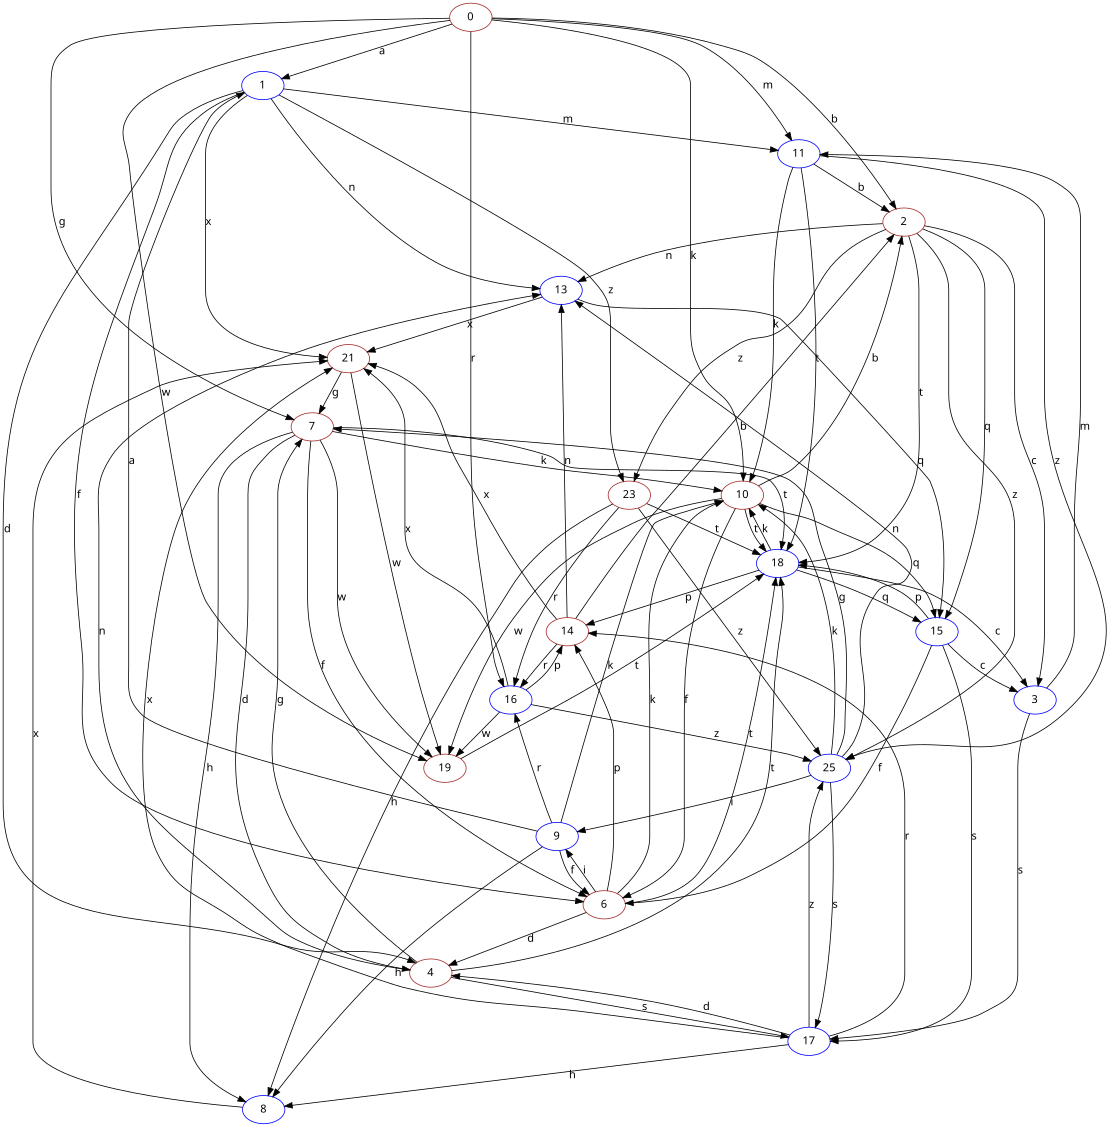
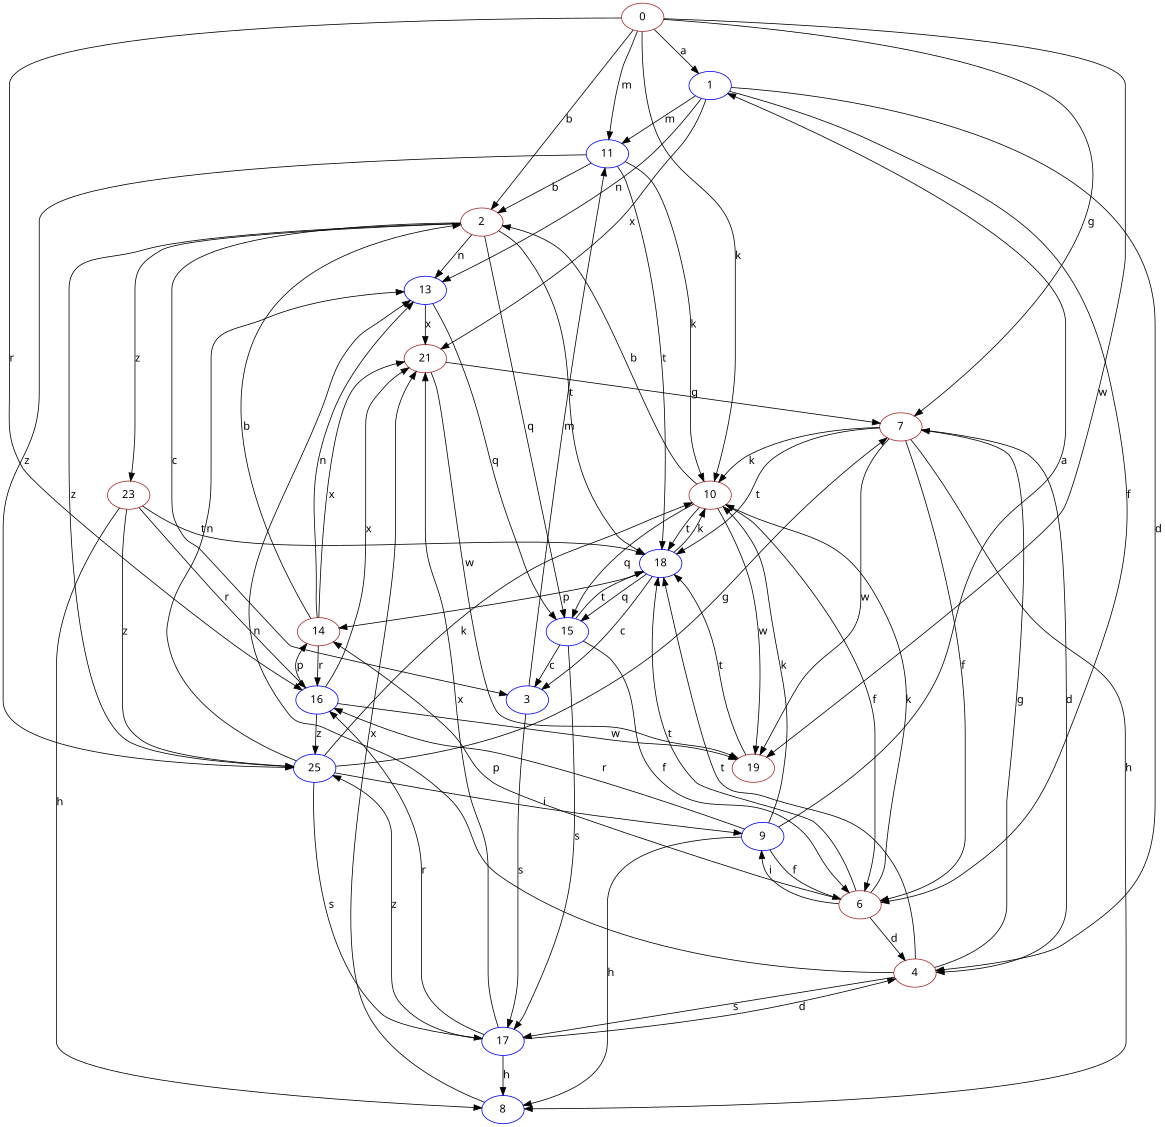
(525, 233) -> none
(919, 598) -> (603, 598)
(897, 766) -> (421, 878)
